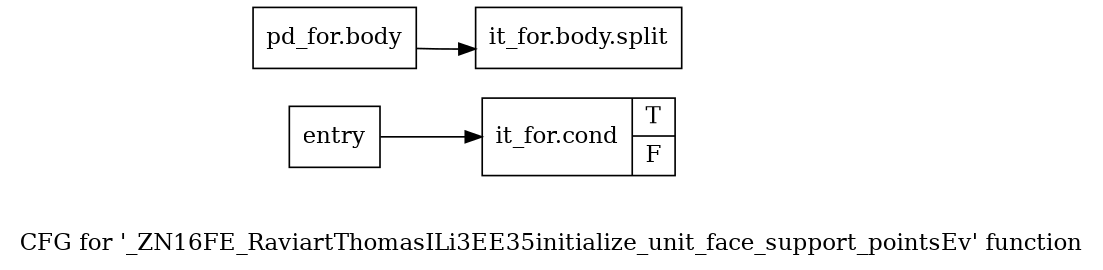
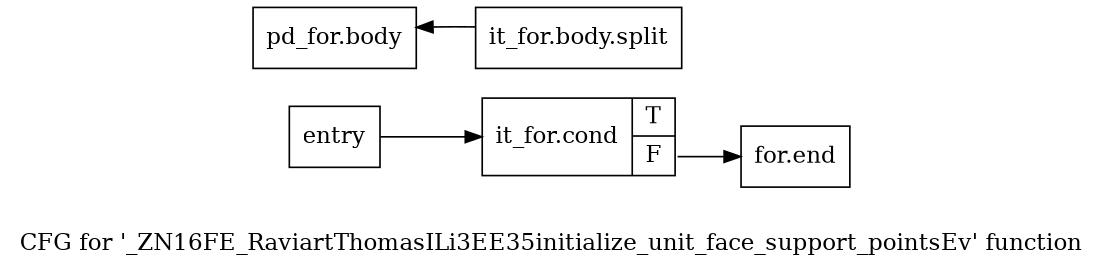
(438, 49) -> (454, 27)
none -> (795, 157)
